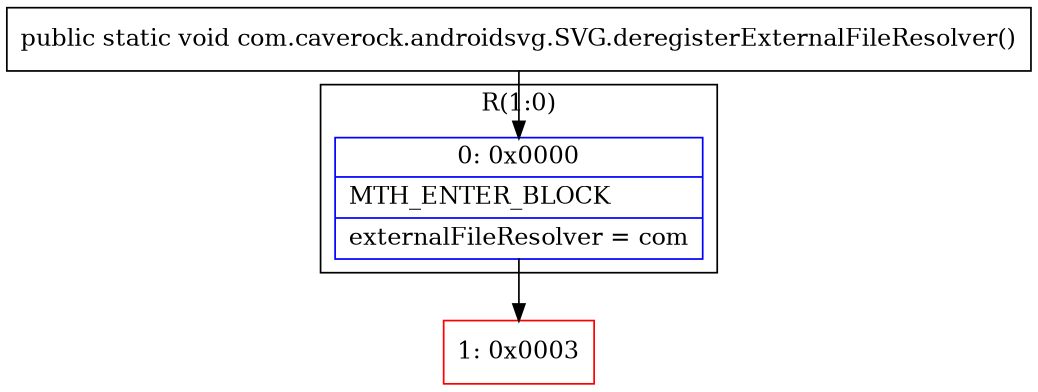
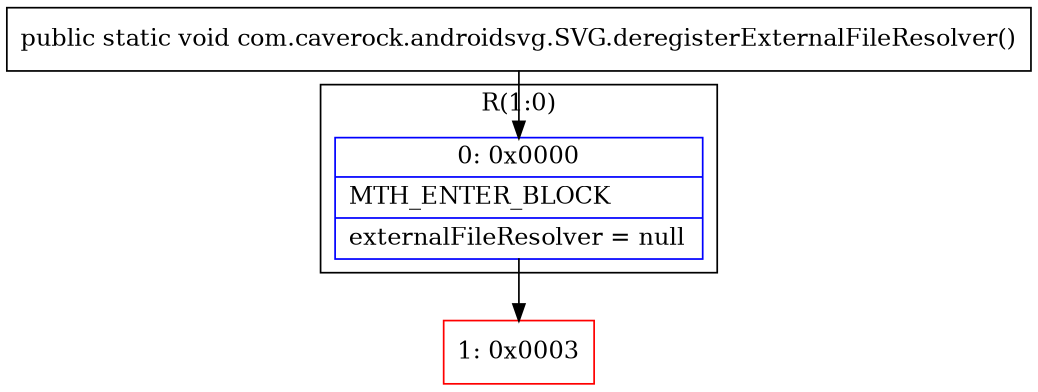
(519, 238) -> (517, 238)
